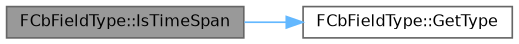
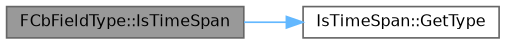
(408, 22) -> (401, 22)
